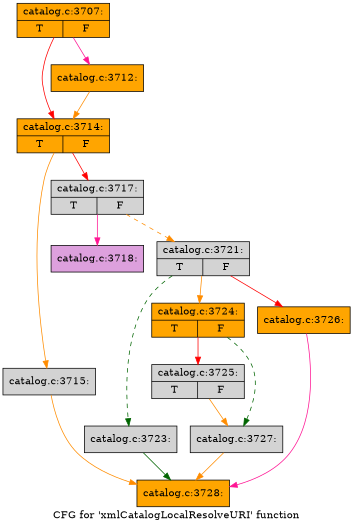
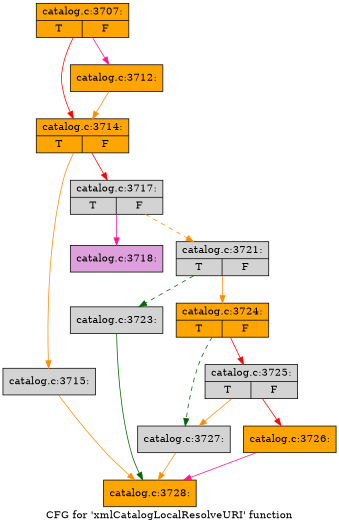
(253, 289) -> (270, 409)
